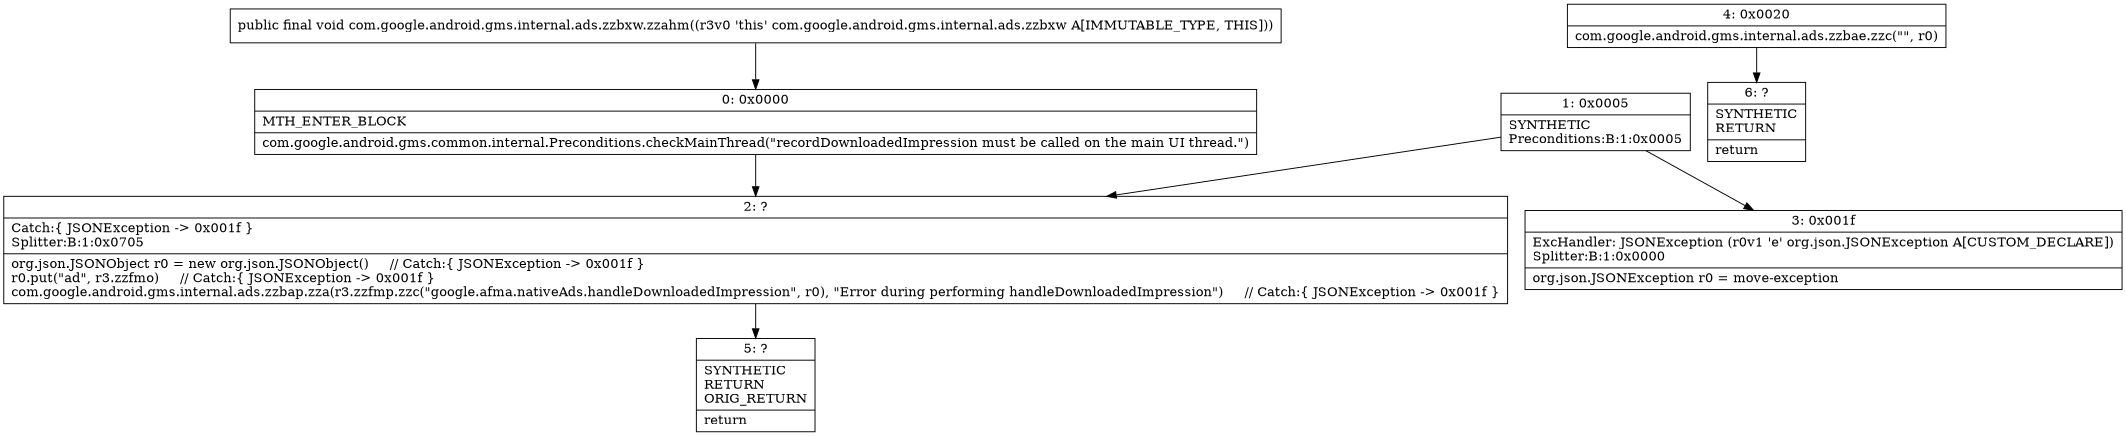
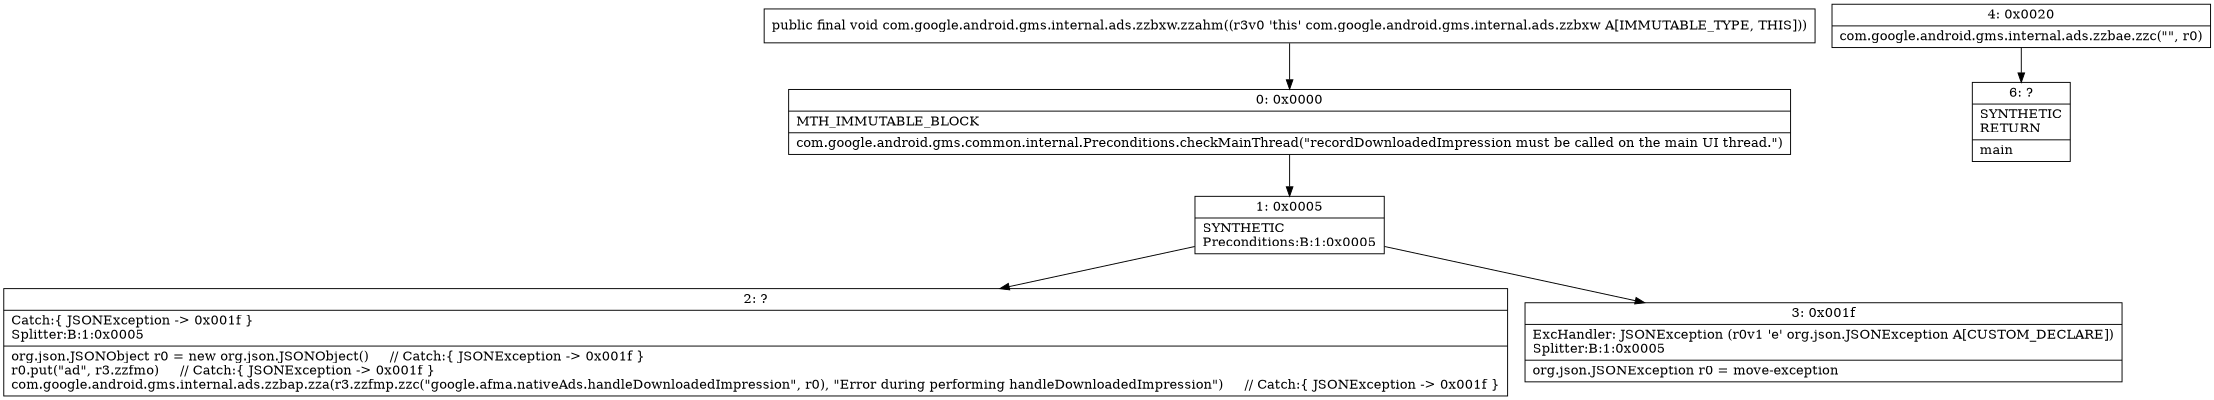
(335, 121) -> (888, 121)
(1737, 150) -> (1997, 150)
(756, 171) -> (1290, 171)
(78, 242) -> (78, 335)
(1599, 257) -> (1599, 349)
(756, 385) -> none
